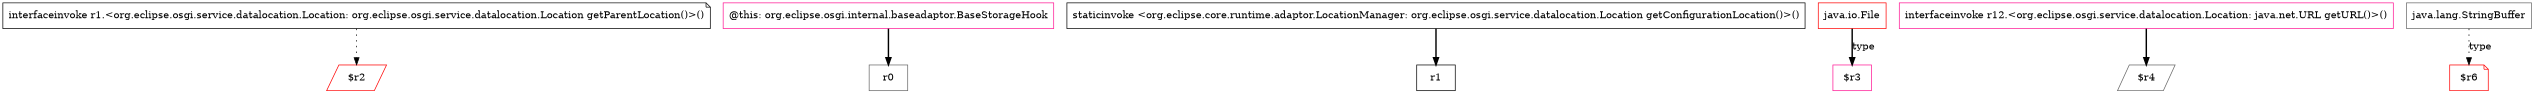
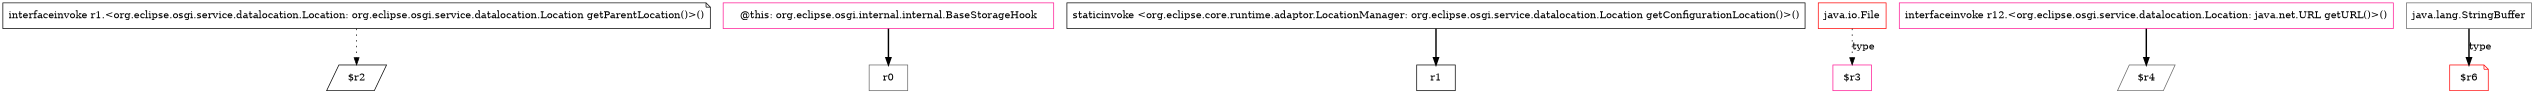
(888, 16) -> (888, 16)
(1852, 43) -> (1852, 43)
(2469, 43) -> (2469, 43)
(357, 78) -> (357, 78)
